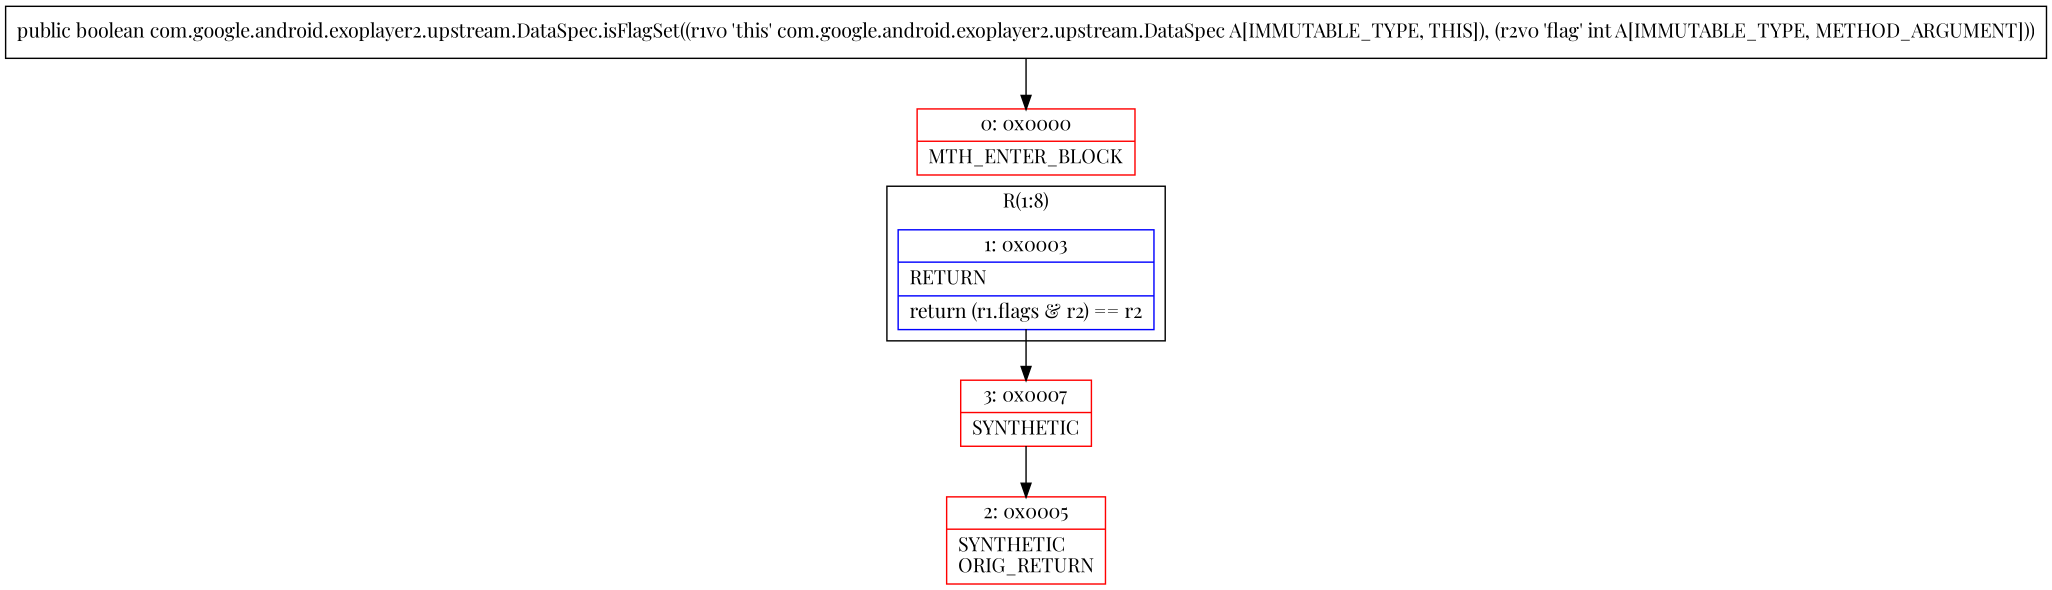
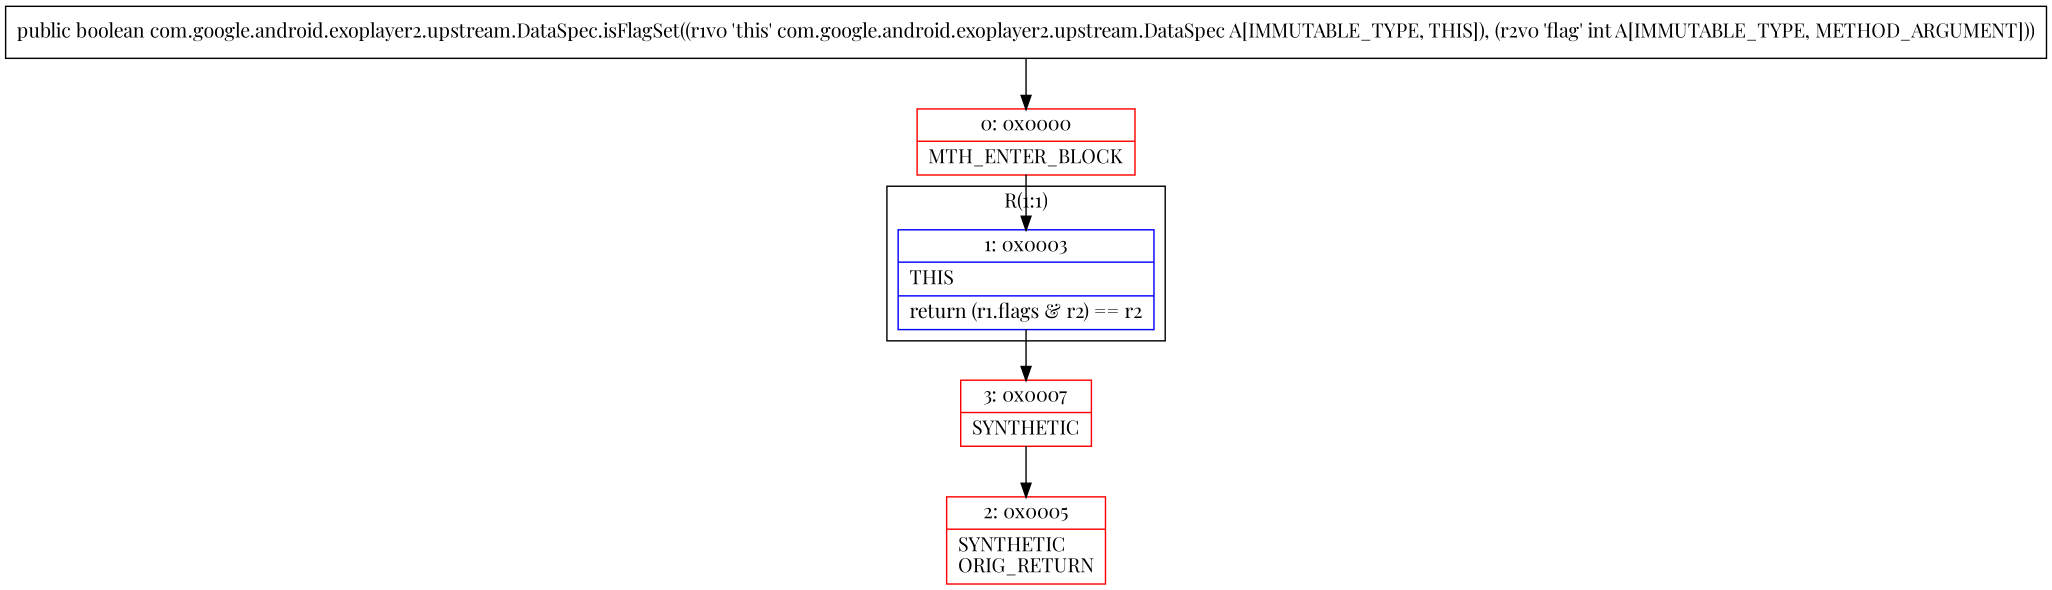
none -> (1026, 195)
(1026, 202) -> (1026, 202)
(948, 278) -> (932, 278)
